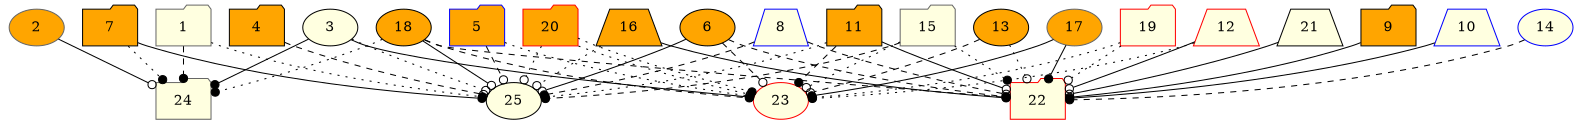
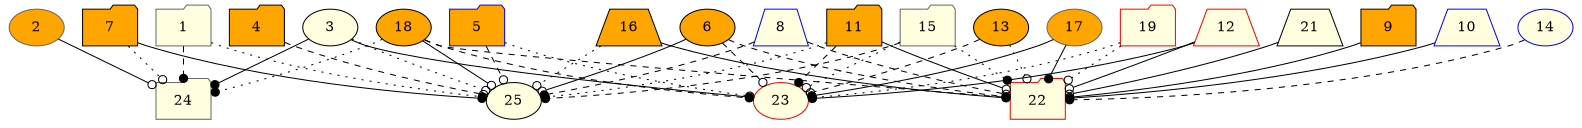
(551, 28) -> none
(144, 61) -> (144, 61)
(1016, 79) -> (1016, 79)
